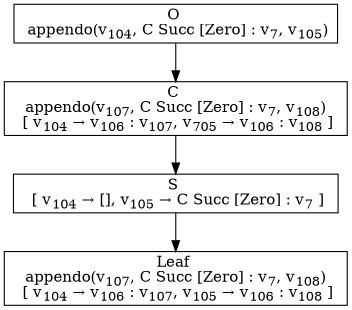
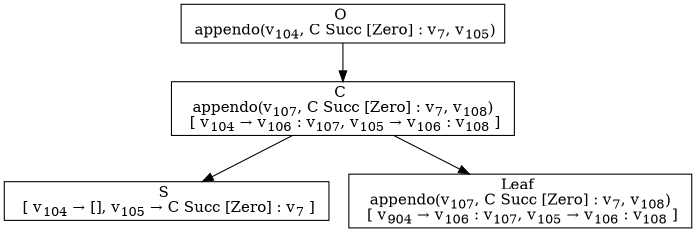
(205, 123) -> (372, 123)
(176, 227) -> (427, 152)
(55, 292) -> (400, 215)
